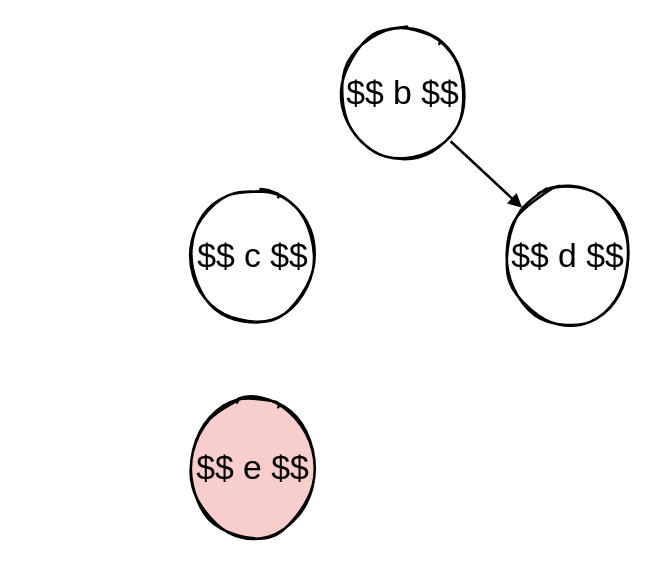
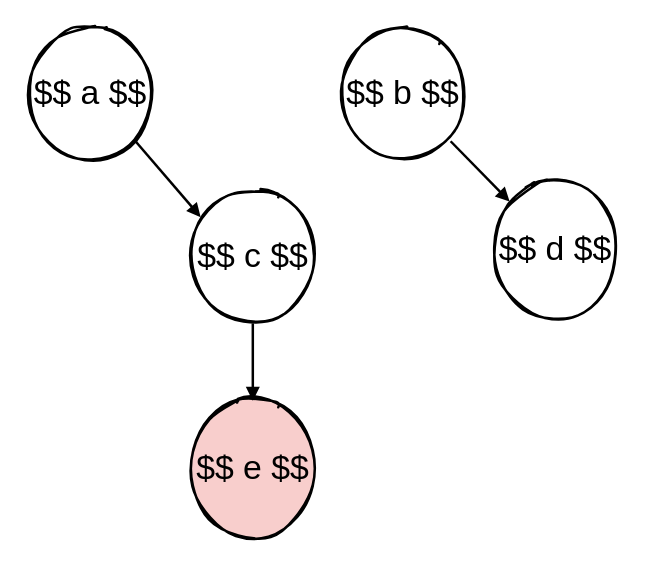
none -> (90, 93)
none -> (165, 175)
(568, 256) -> (555, 249)
none -> (253, 355)
